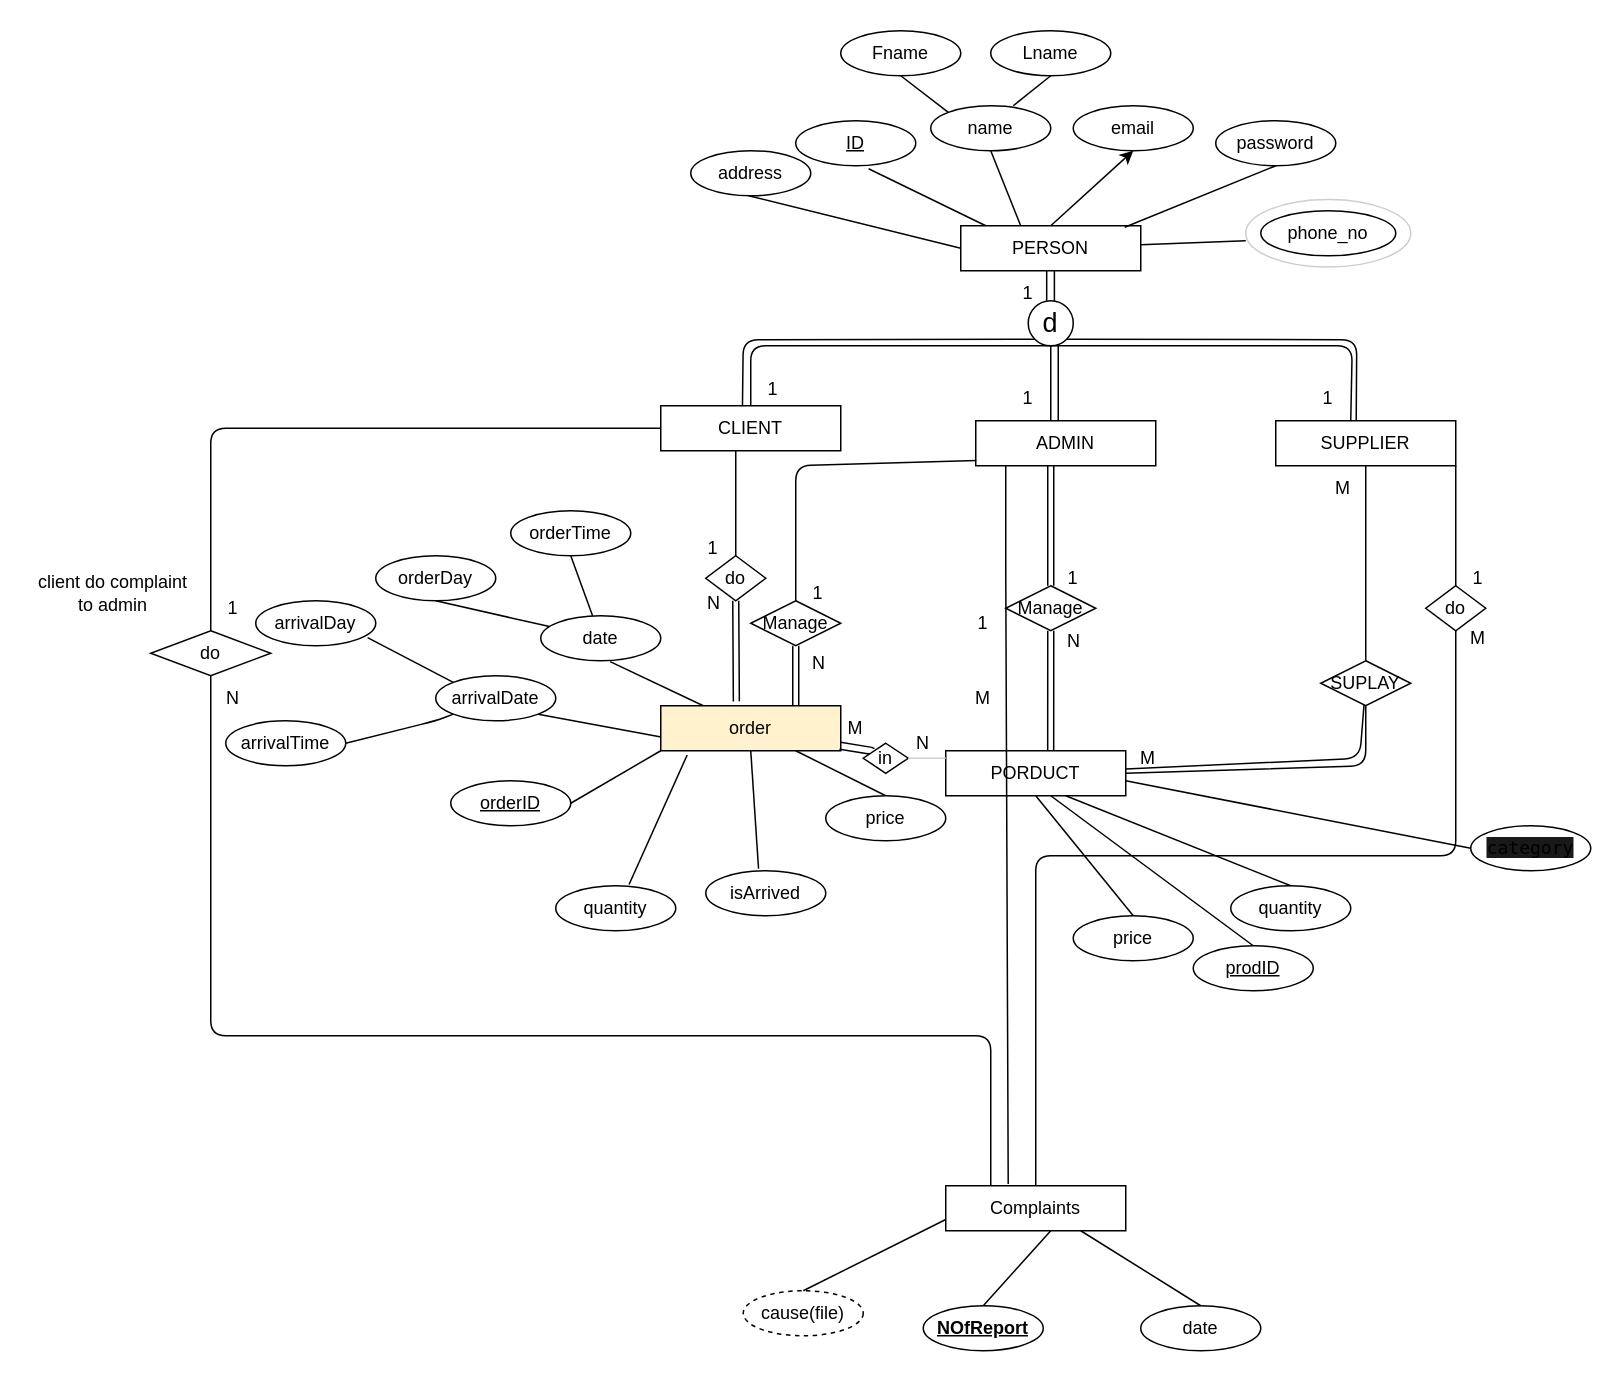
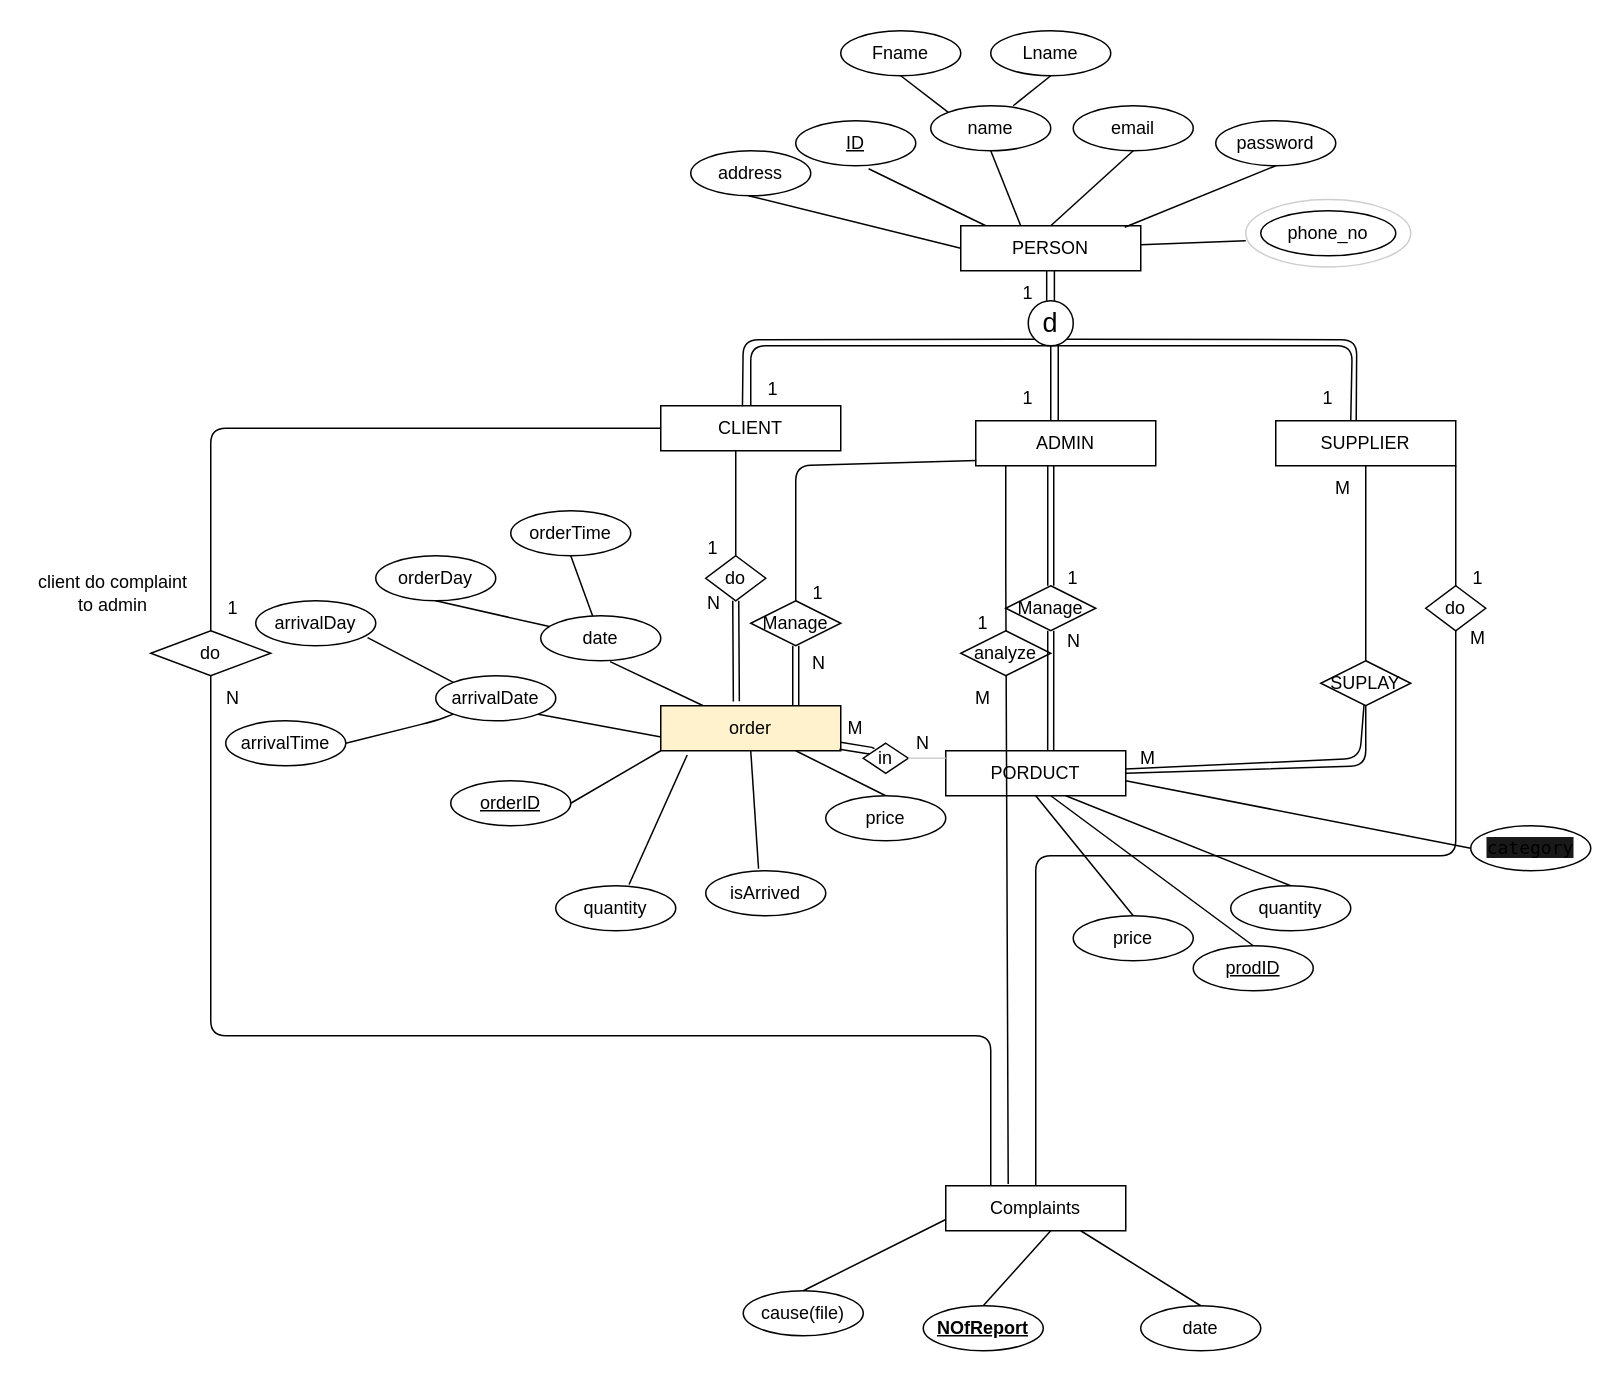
(1125, 159) -> (1128, 155)
none -> (1006, 653)
(803, 1313) -> (803, 1313)
